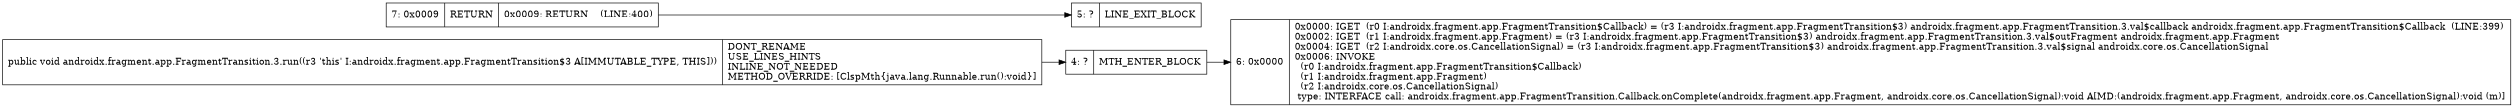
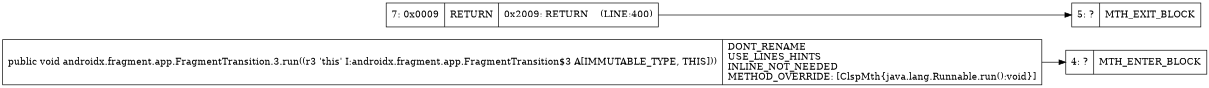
(578, 15) -> (578, 15)
(1150, 15) -> (1150, 15)
(1871, 62) -> none
